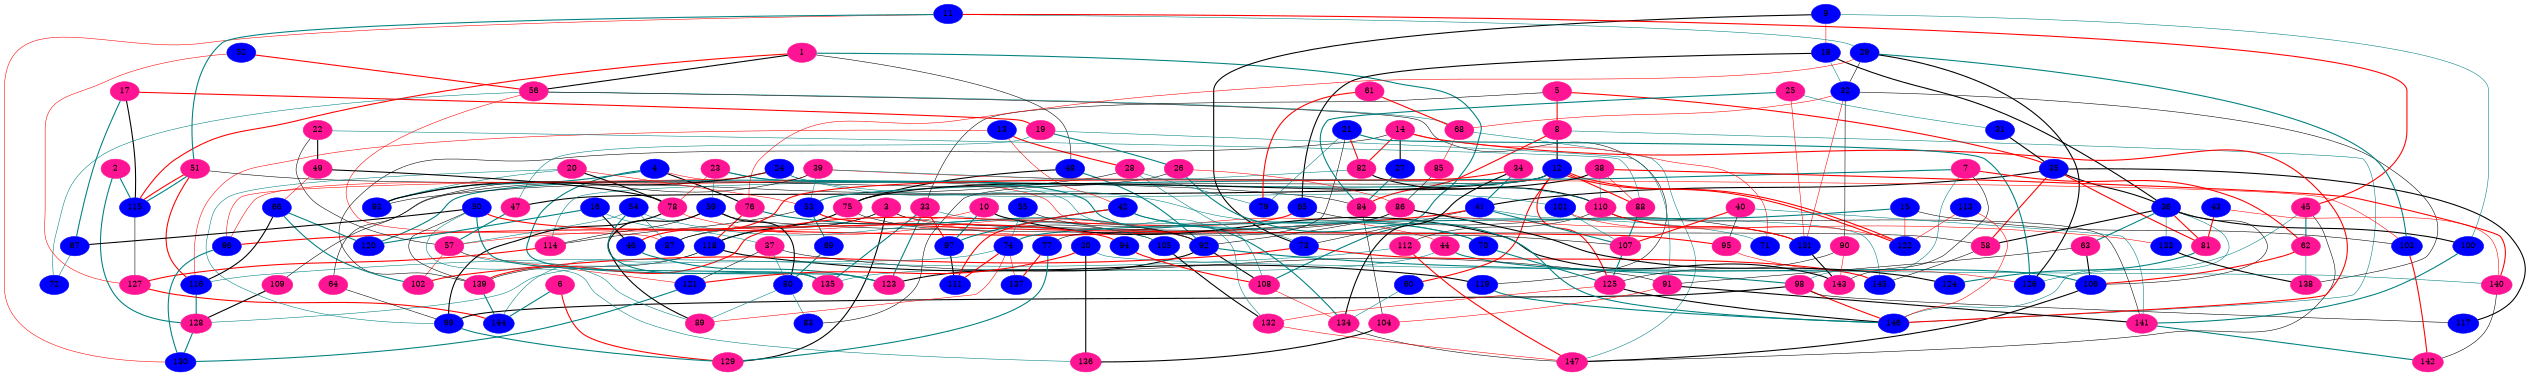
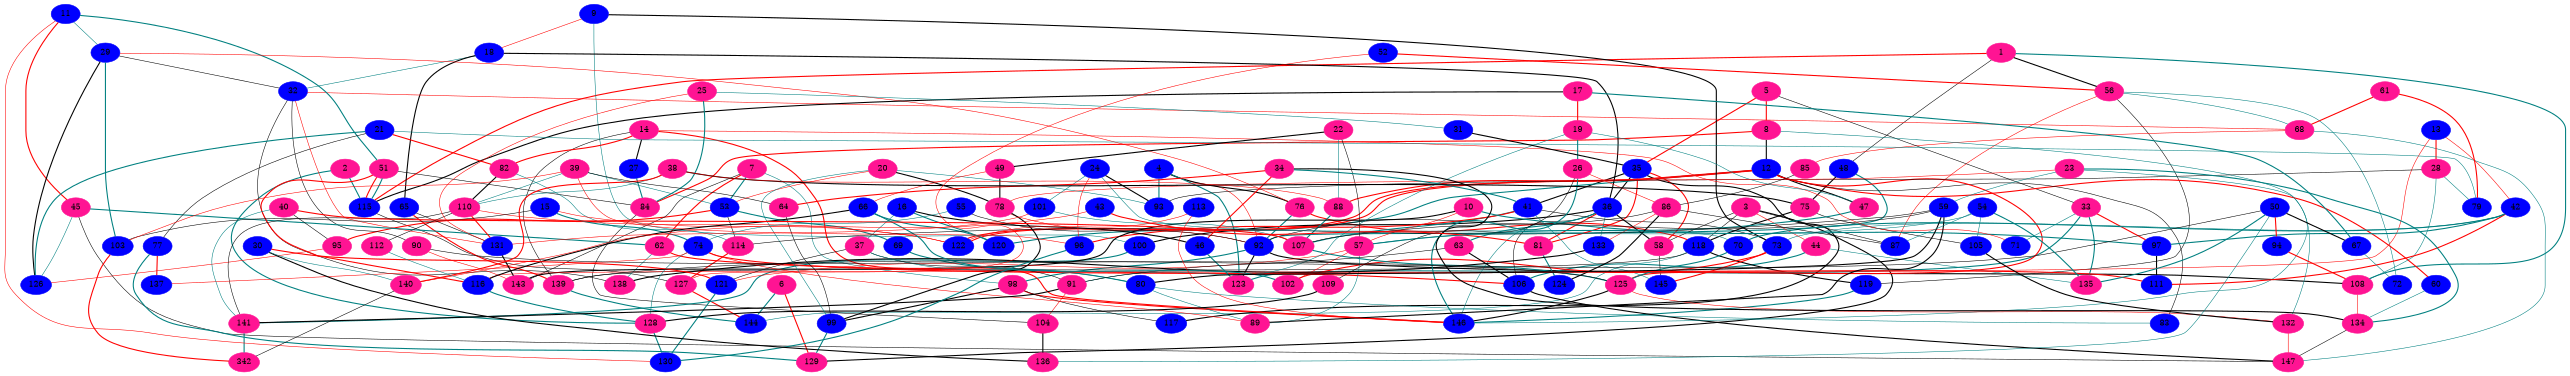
none -> (926, 191)
(1484, 310) -> none
(2428, 362) -> (244, 362)
